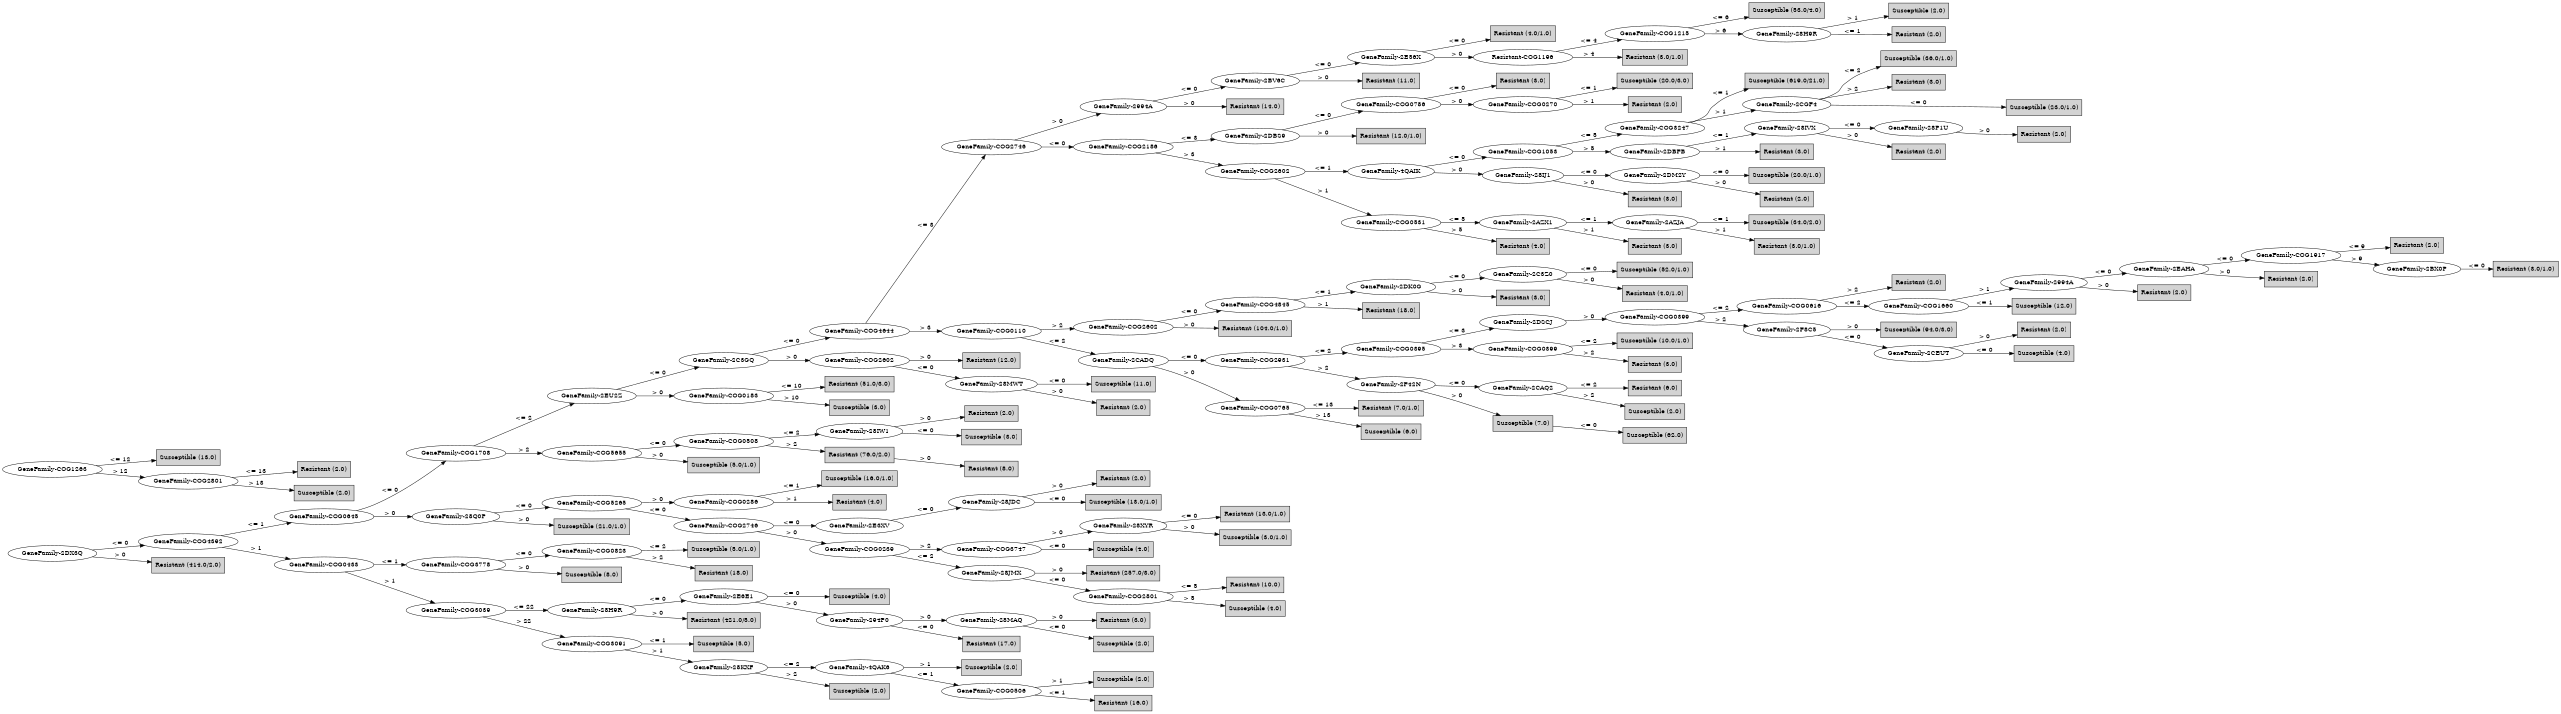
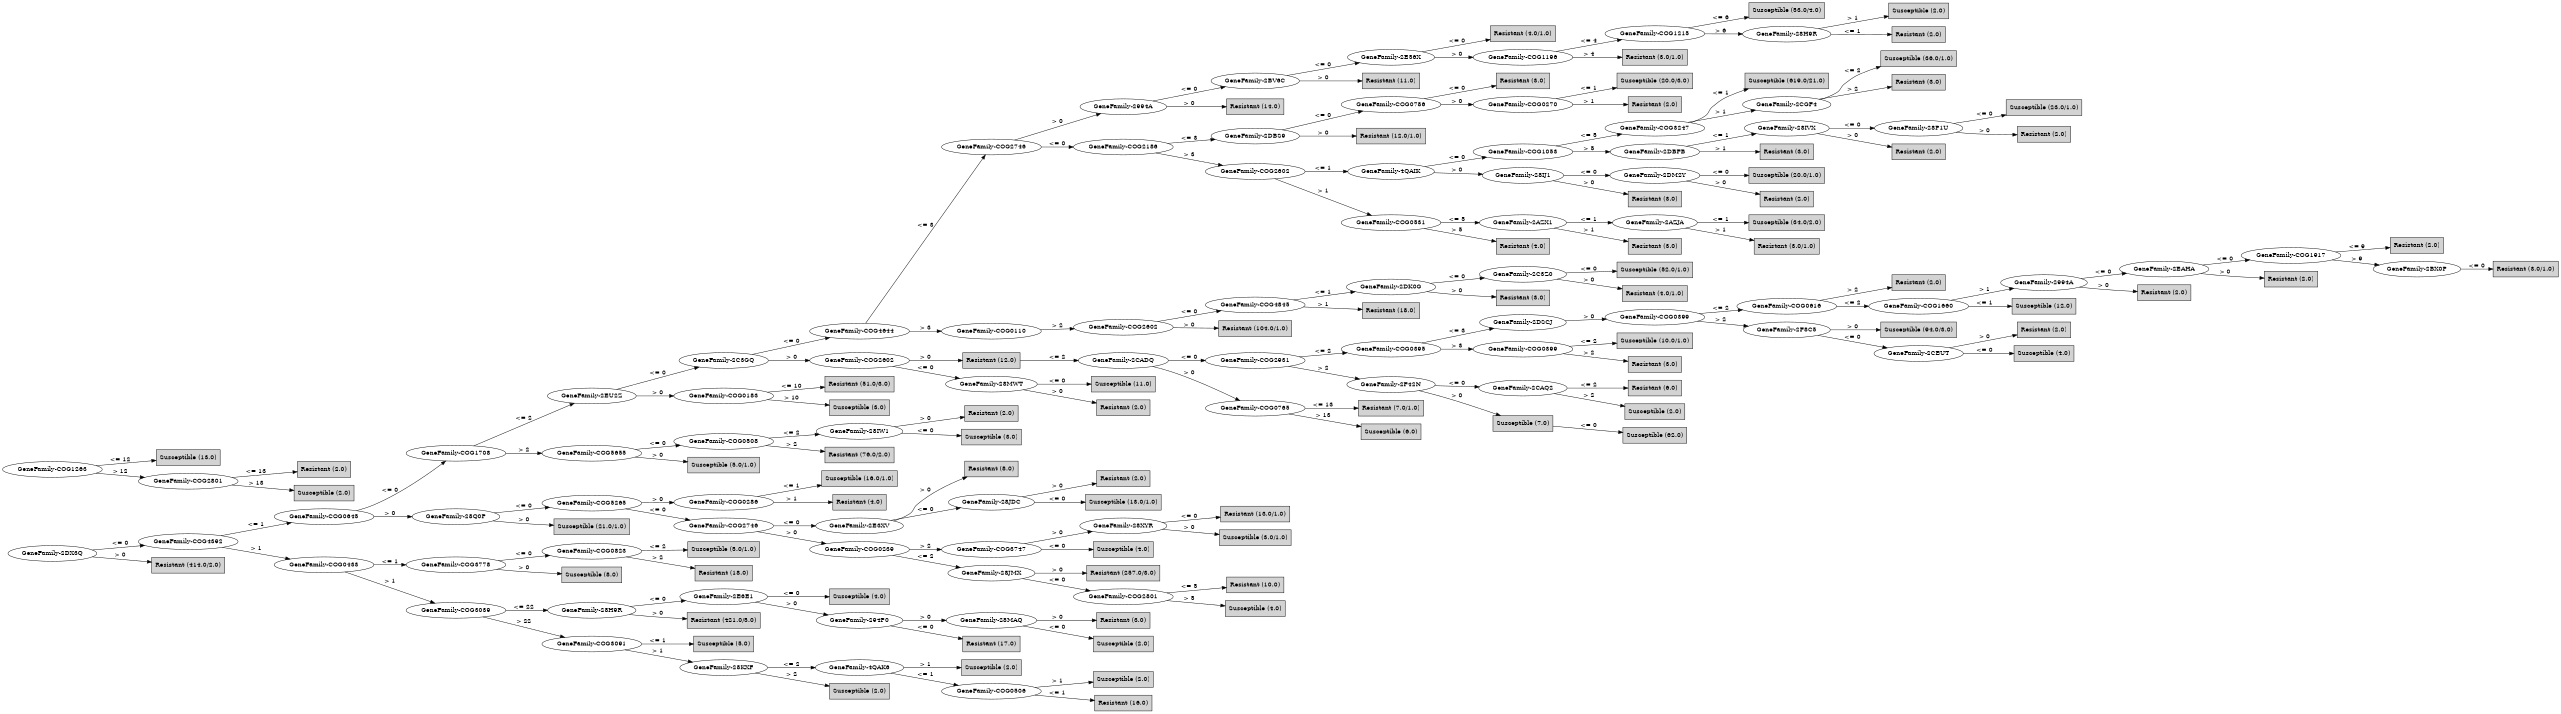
(1523, 57) -> (1523, 57)
(1916, 106) -> (1978, 120)
(1056, 345) -> (1047, 360)
(927, 462) -> (926, 498)
